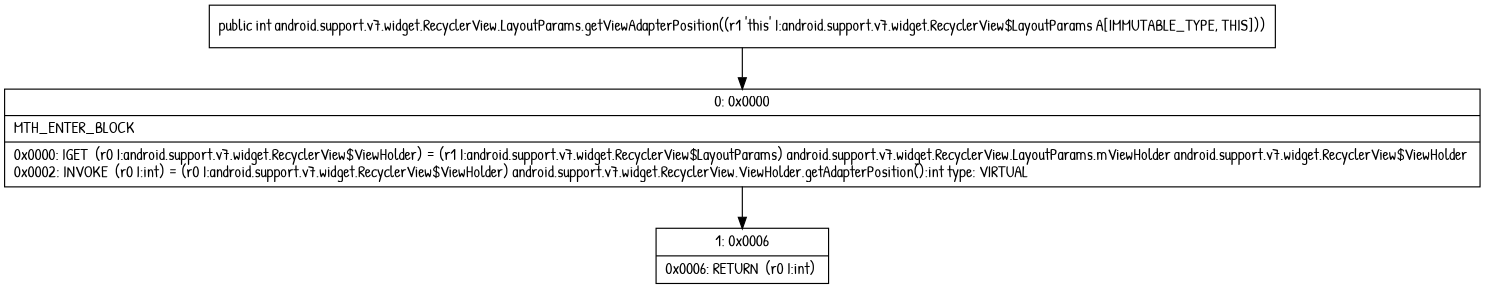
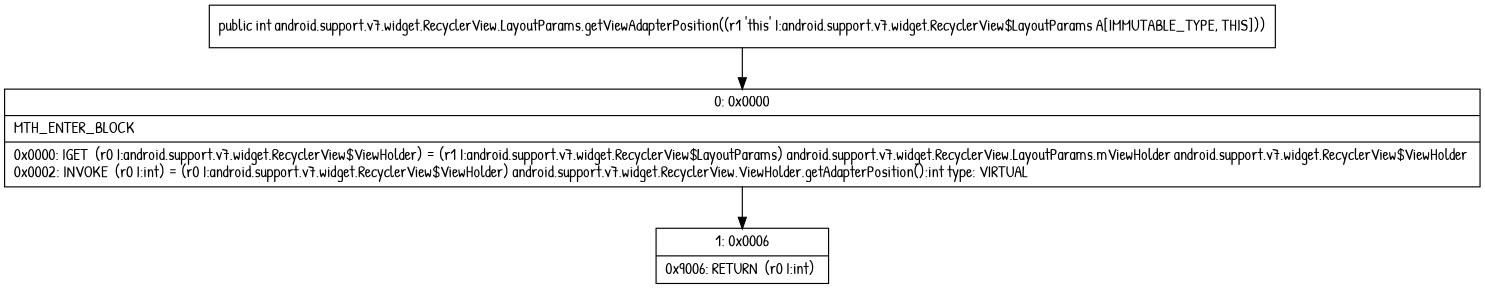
(742, 269) -> (742, 269)
